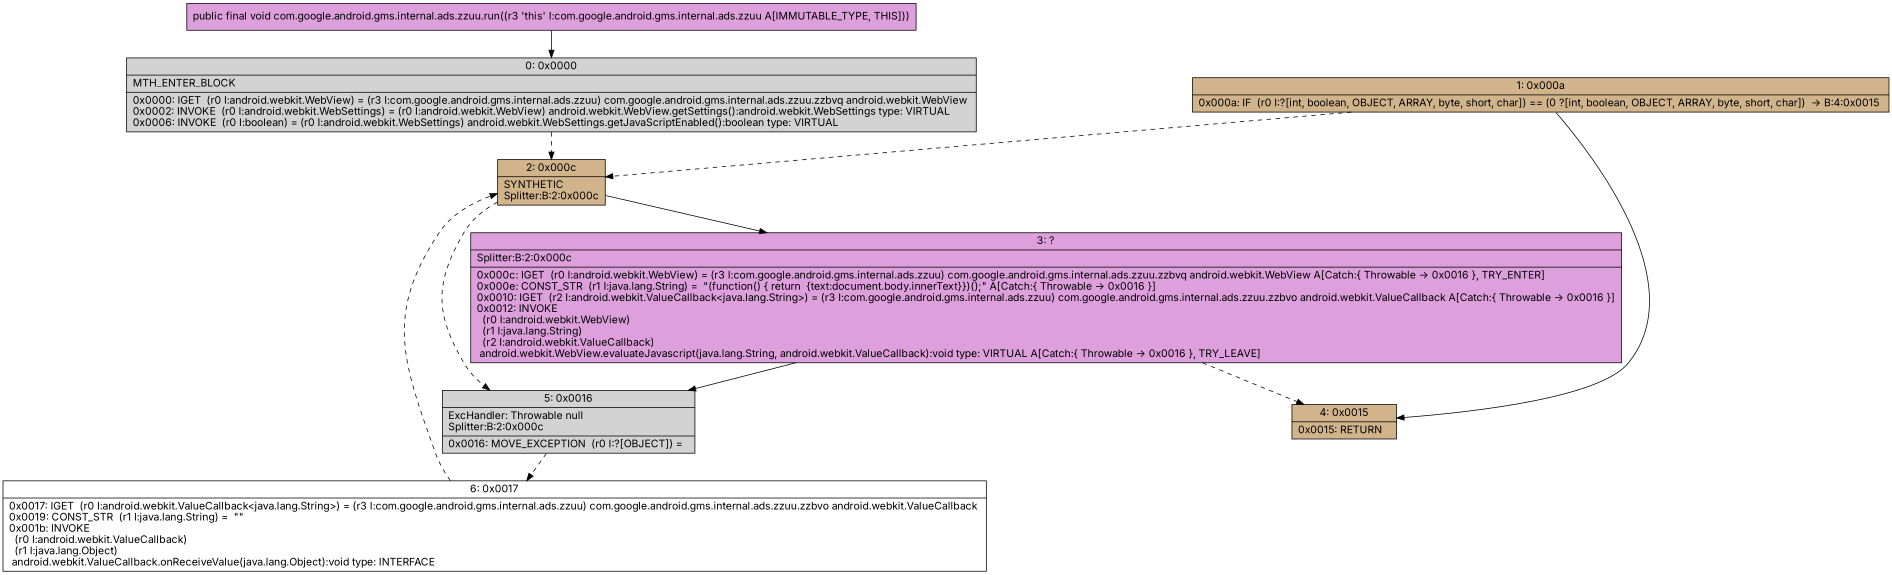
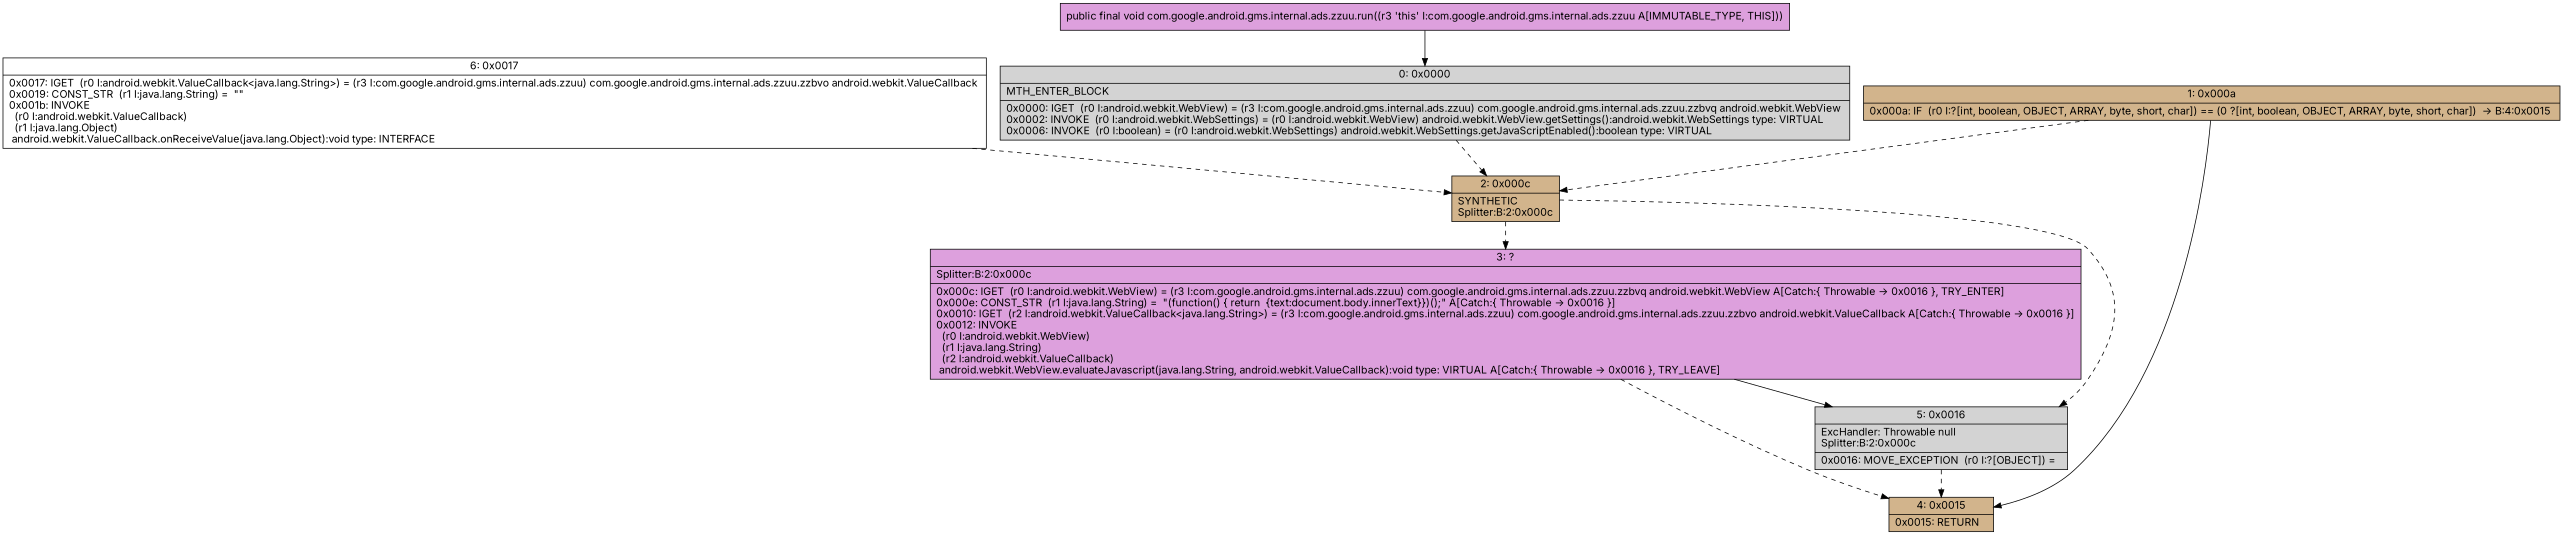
(682, 213) -> (1506, 232)
(539, 464) -> (1941, 480)
